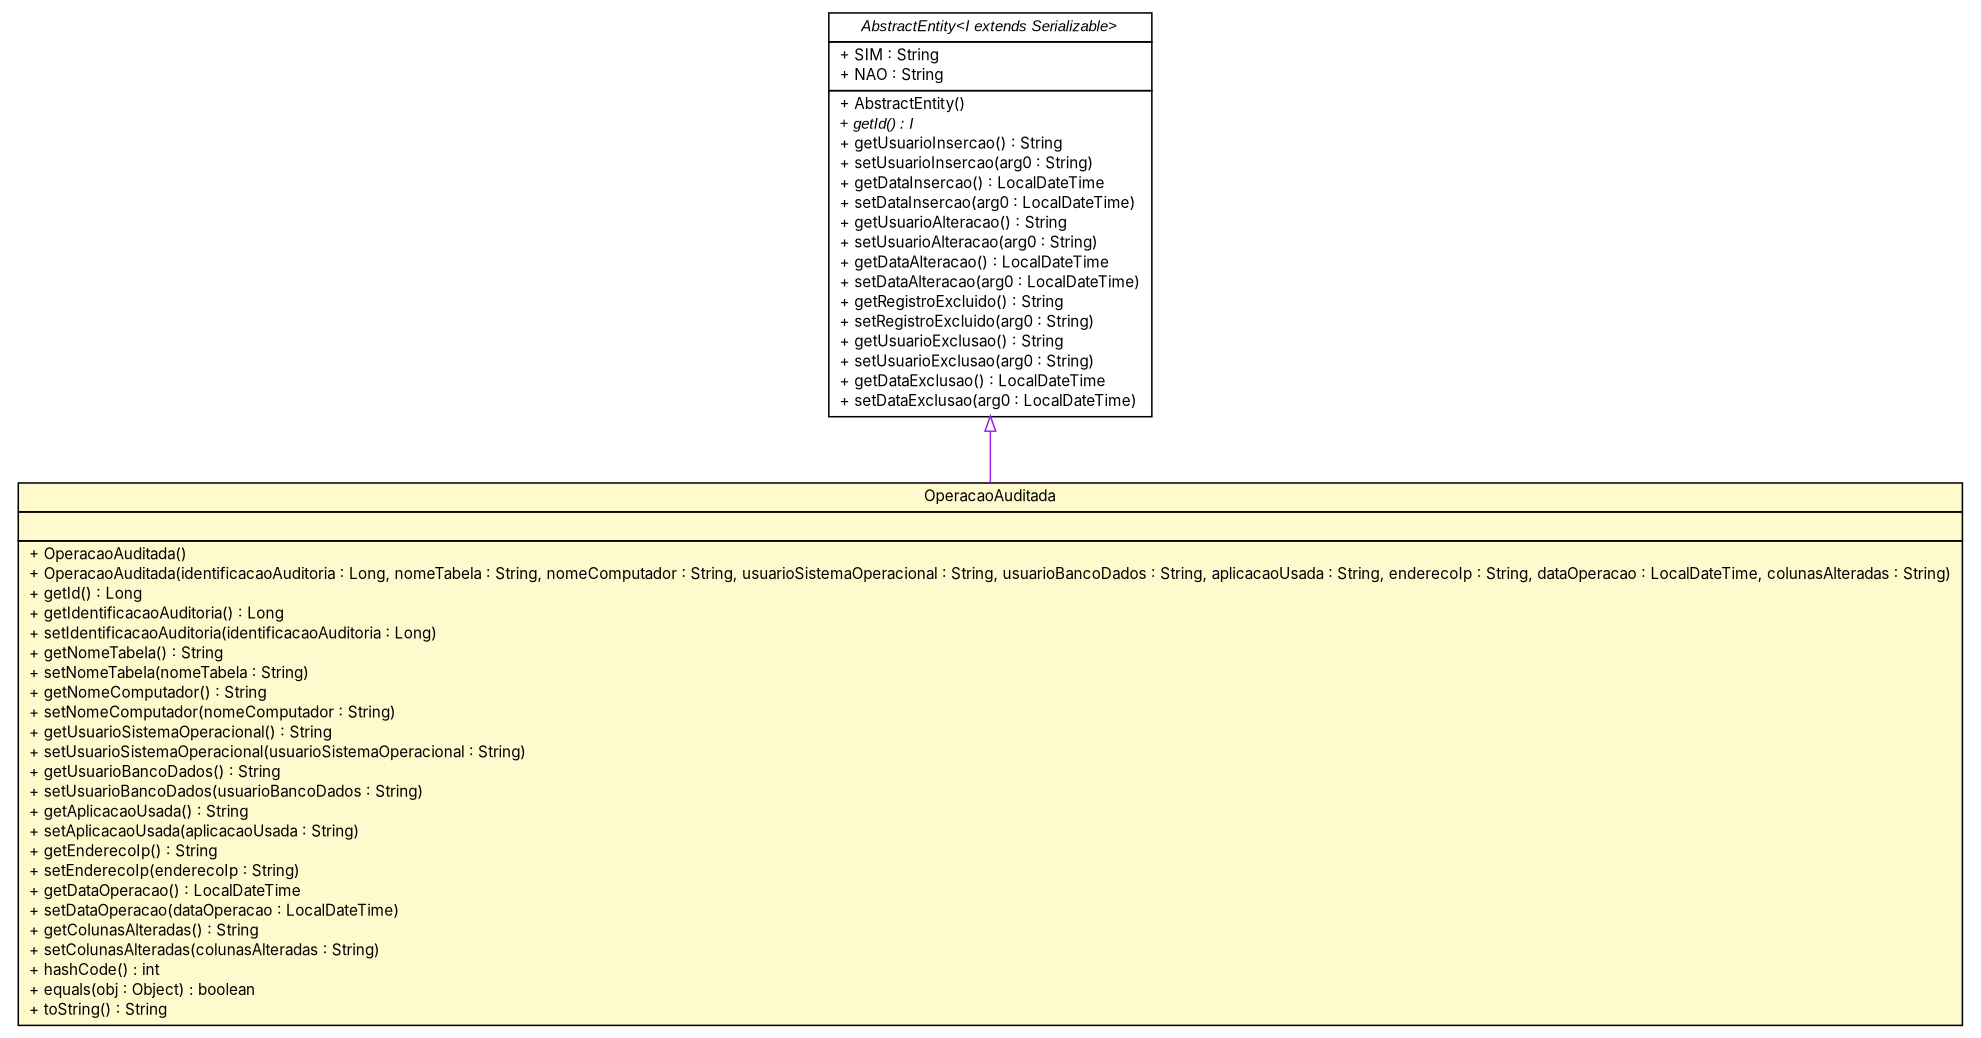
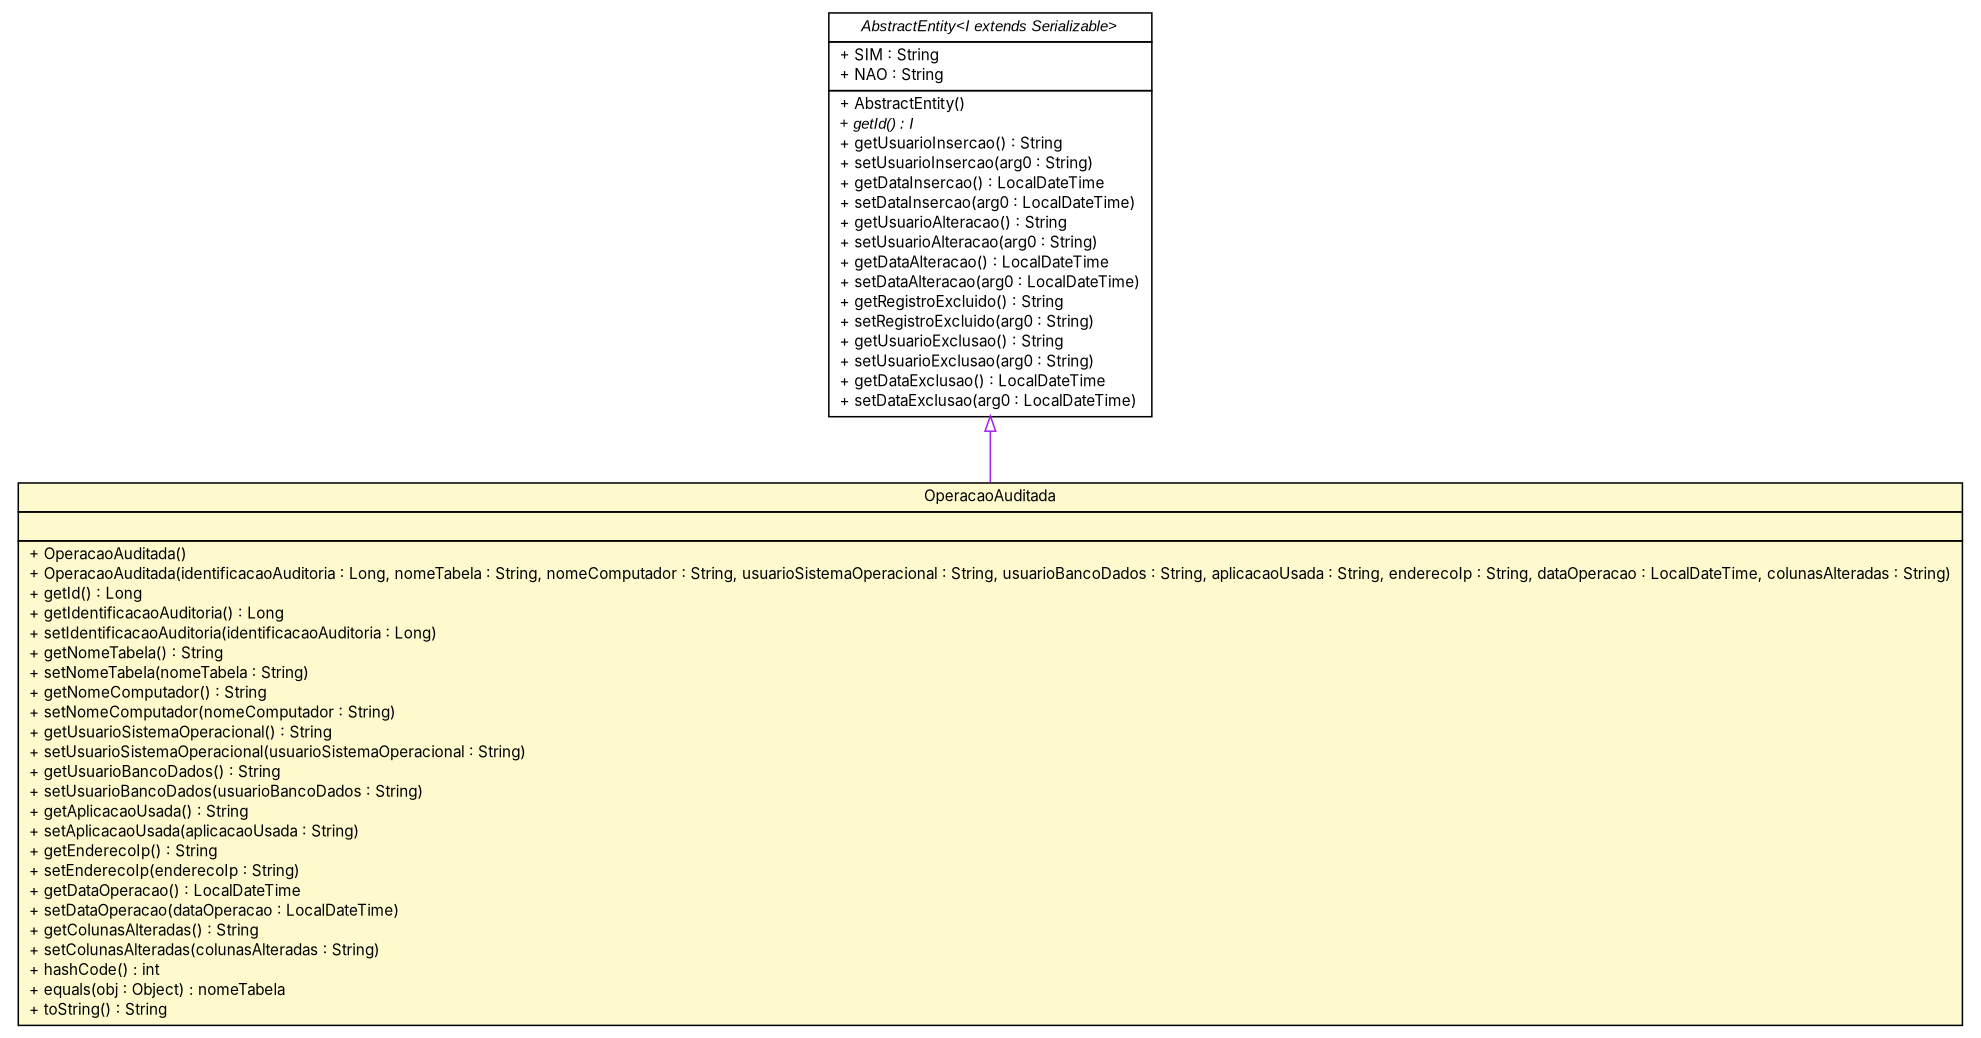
(142, 990) -> (158, 990)
